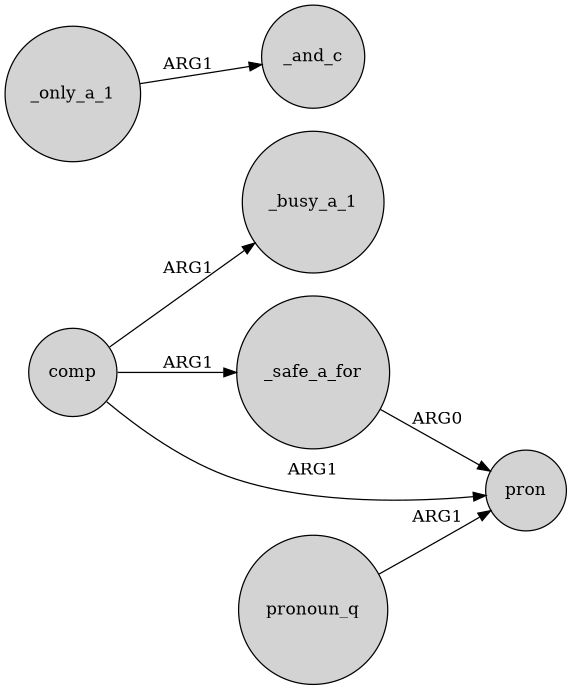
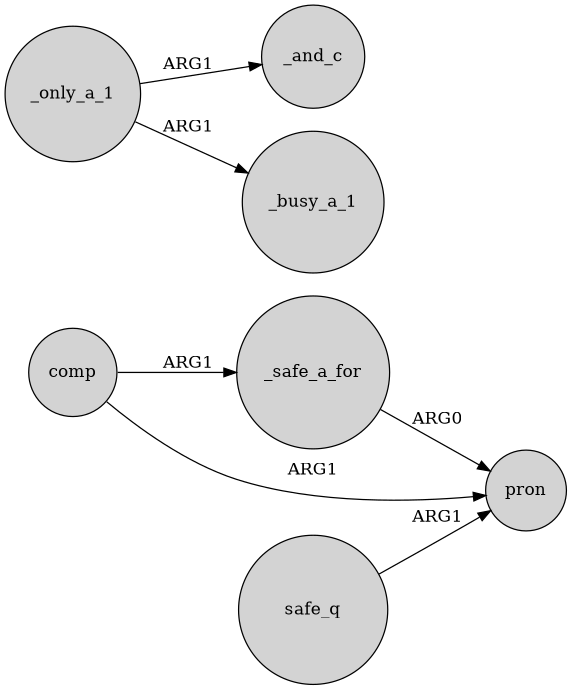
(177, 299) -> (186, 145)
(313, 610) -> (313, 610)
